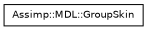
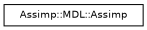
(74, 15) -> (74, 15)
